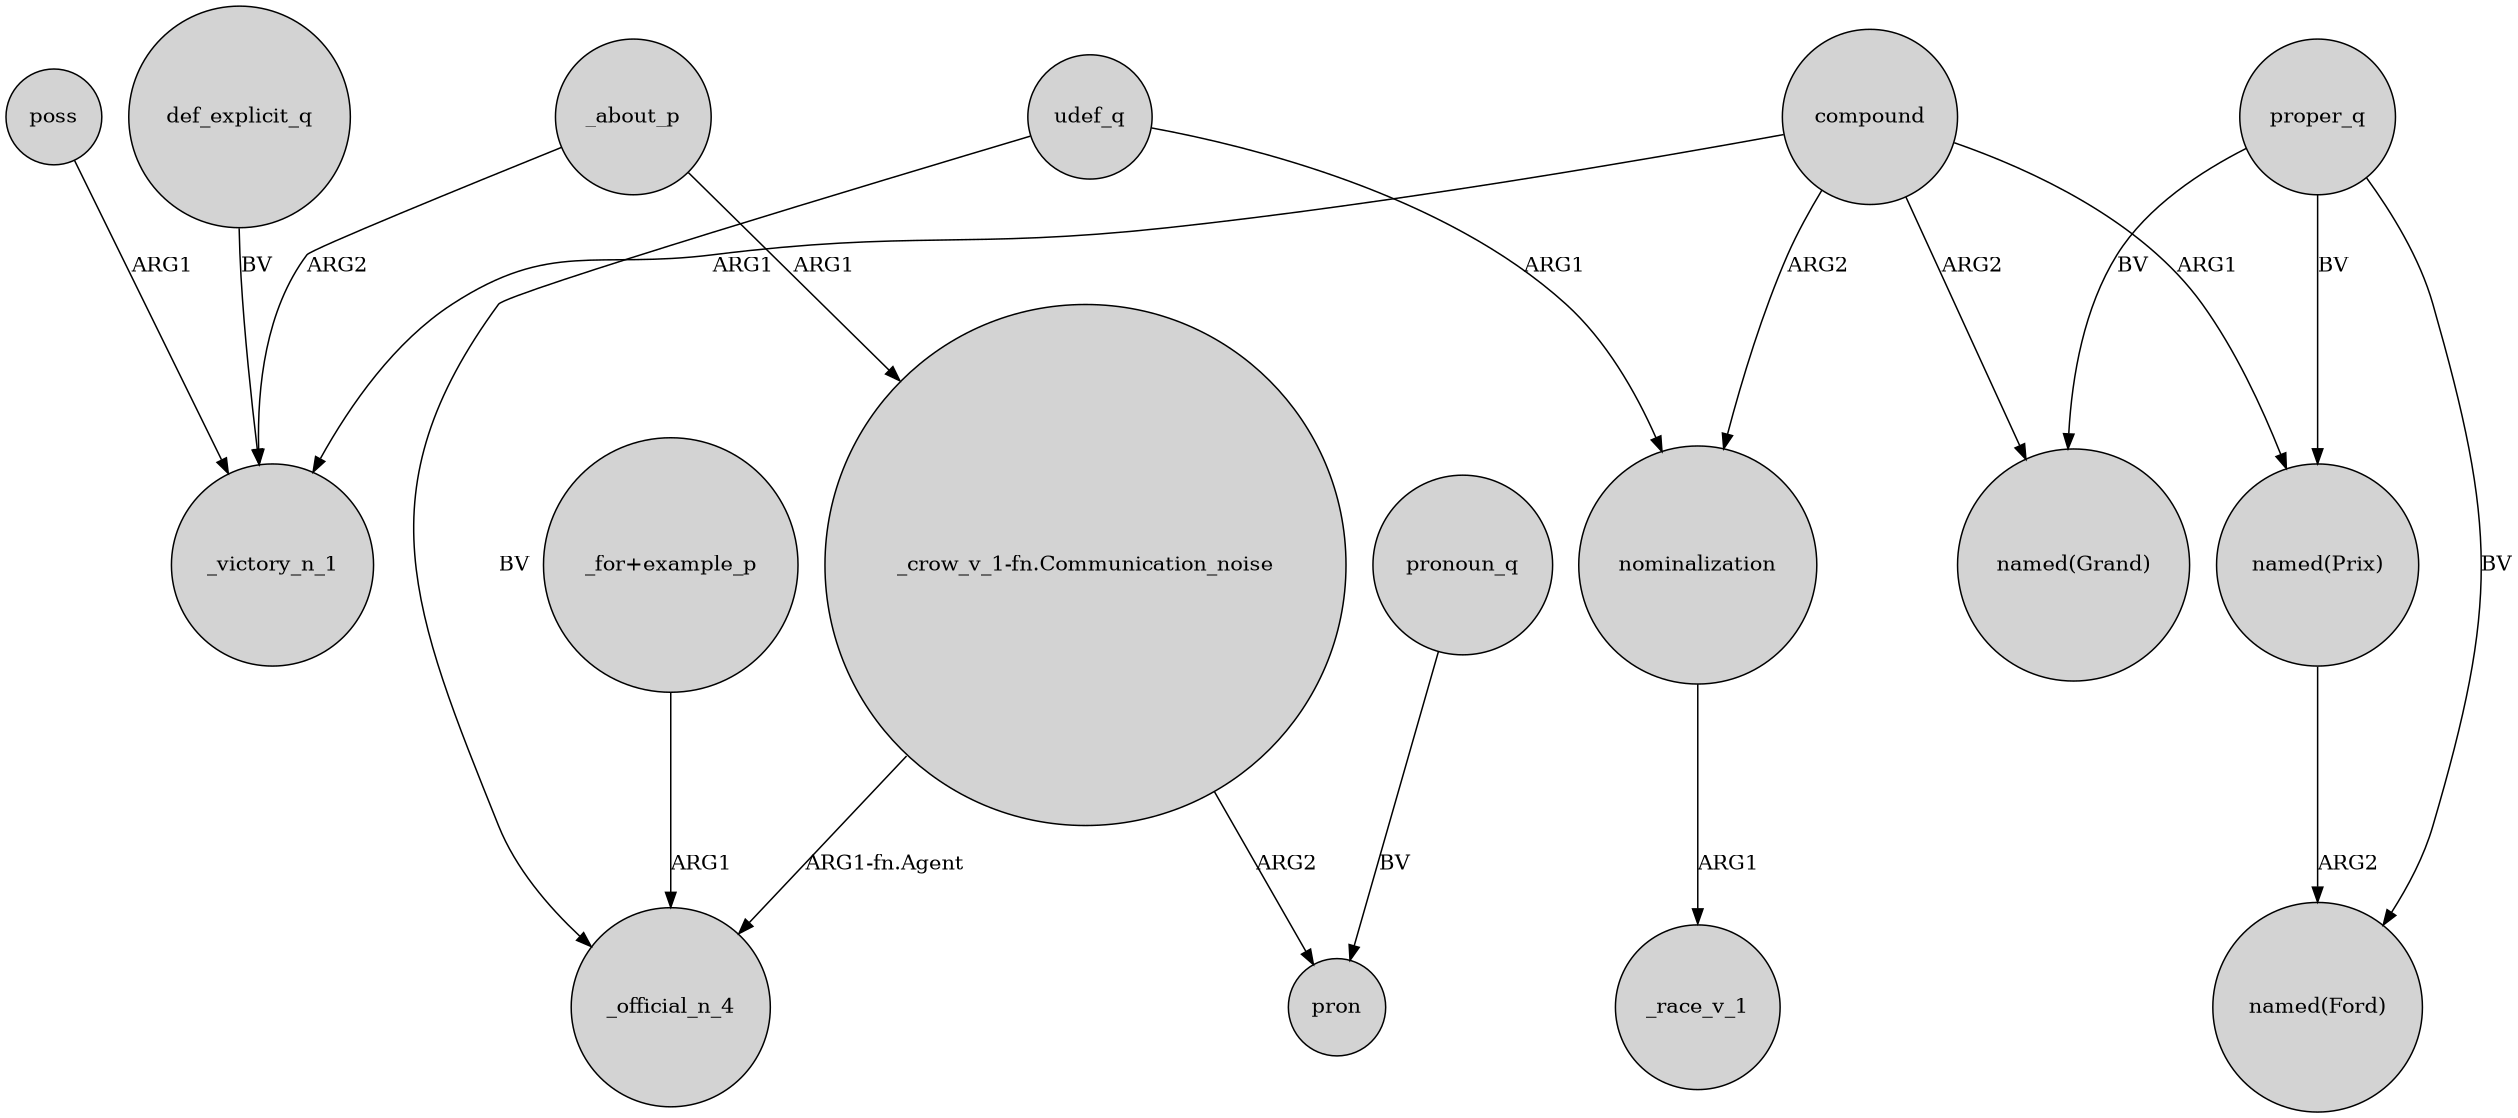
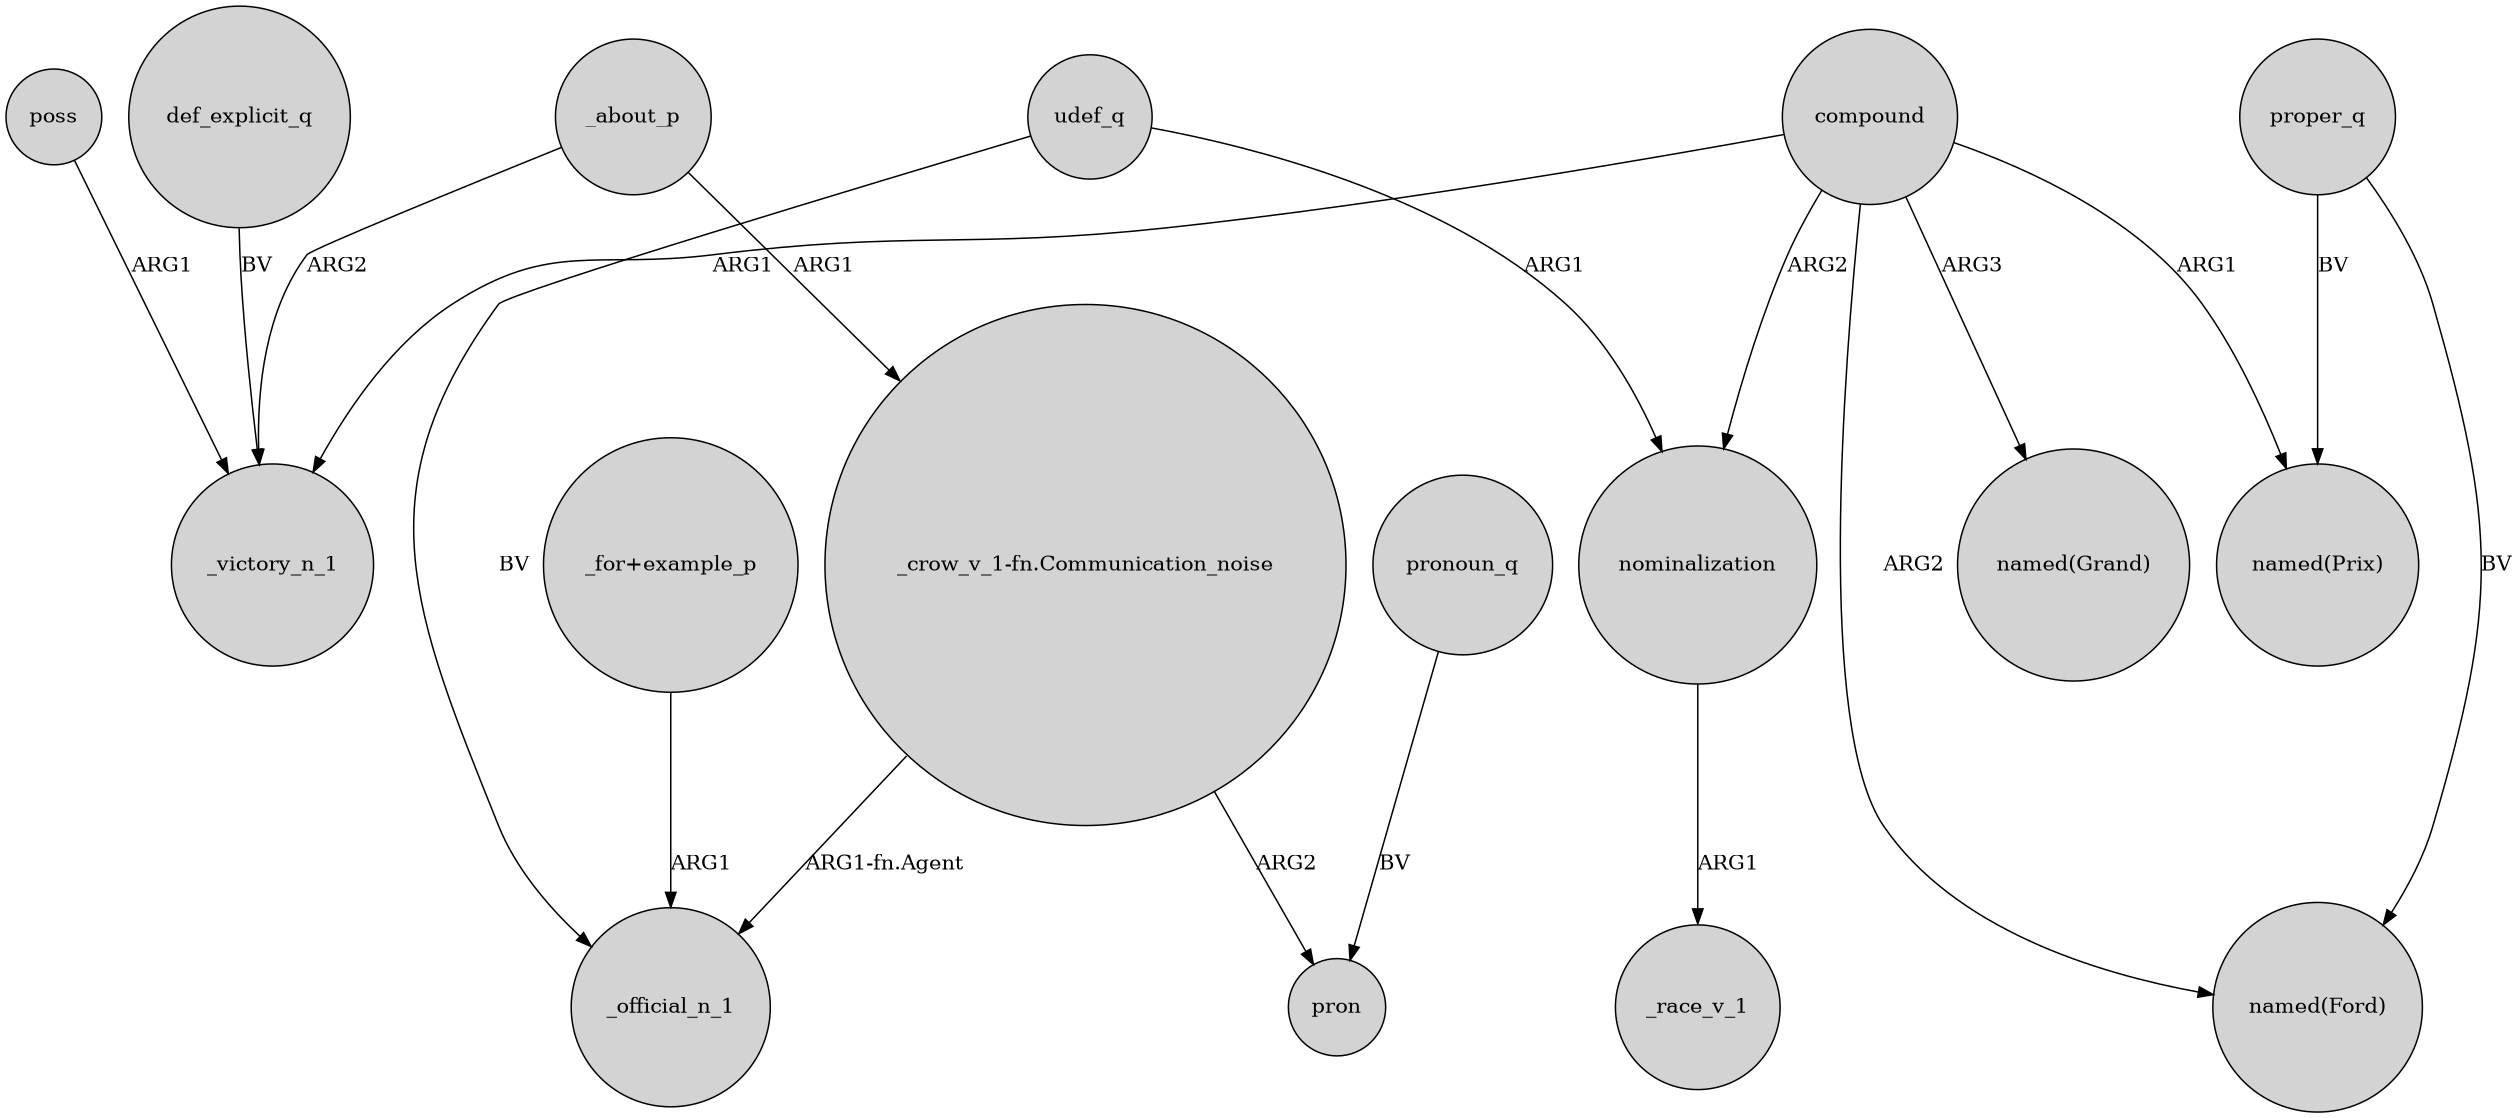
(2113, 263) -> none
(1973, 266) -> (1973, 266)
(2318, 777) -> (1848, 700)
(671, 1007) -> (671, 1007)
